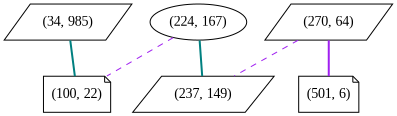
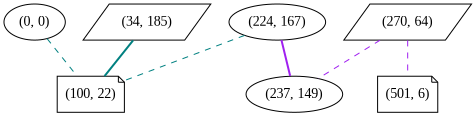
none -> (35, 22)
(68, 22) -> (147, 22)
(140, 57) -> (185, 58)
(201, 58) -> (286, 58)
(329, 58) -> (408, 58)
(203, 94) -> (294, 94)
